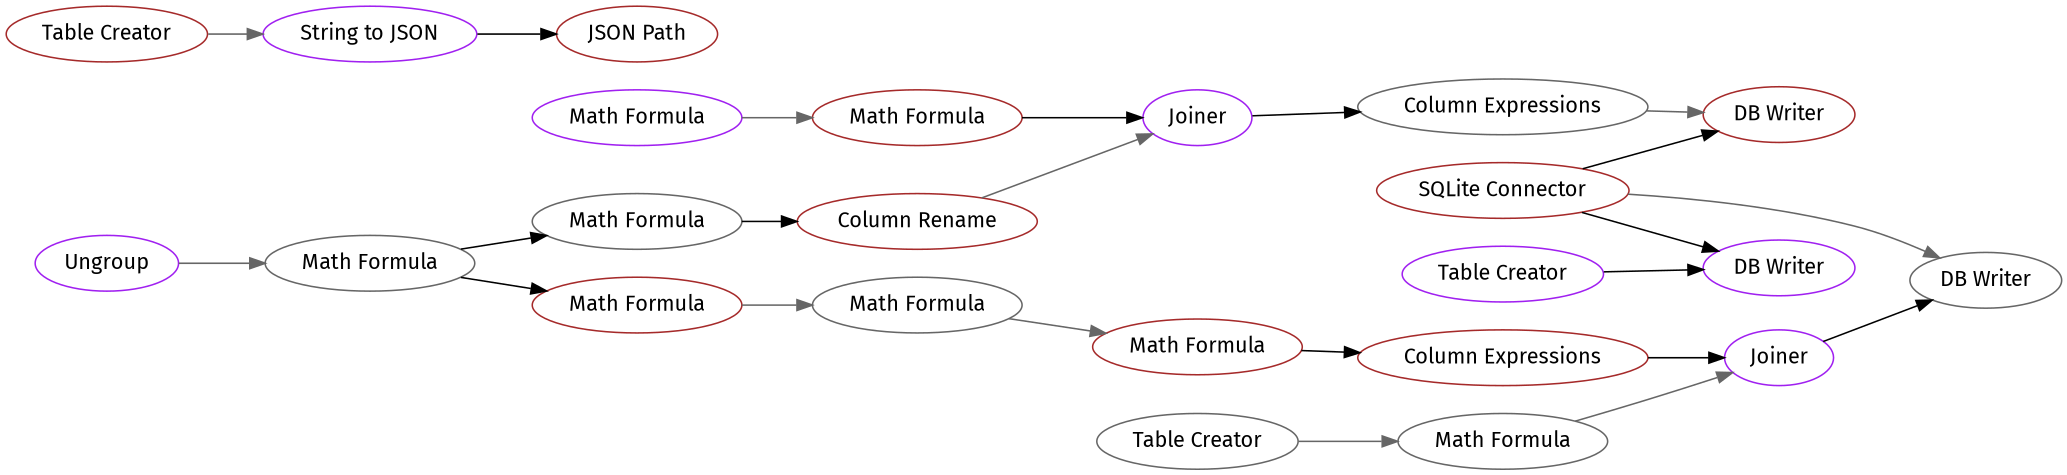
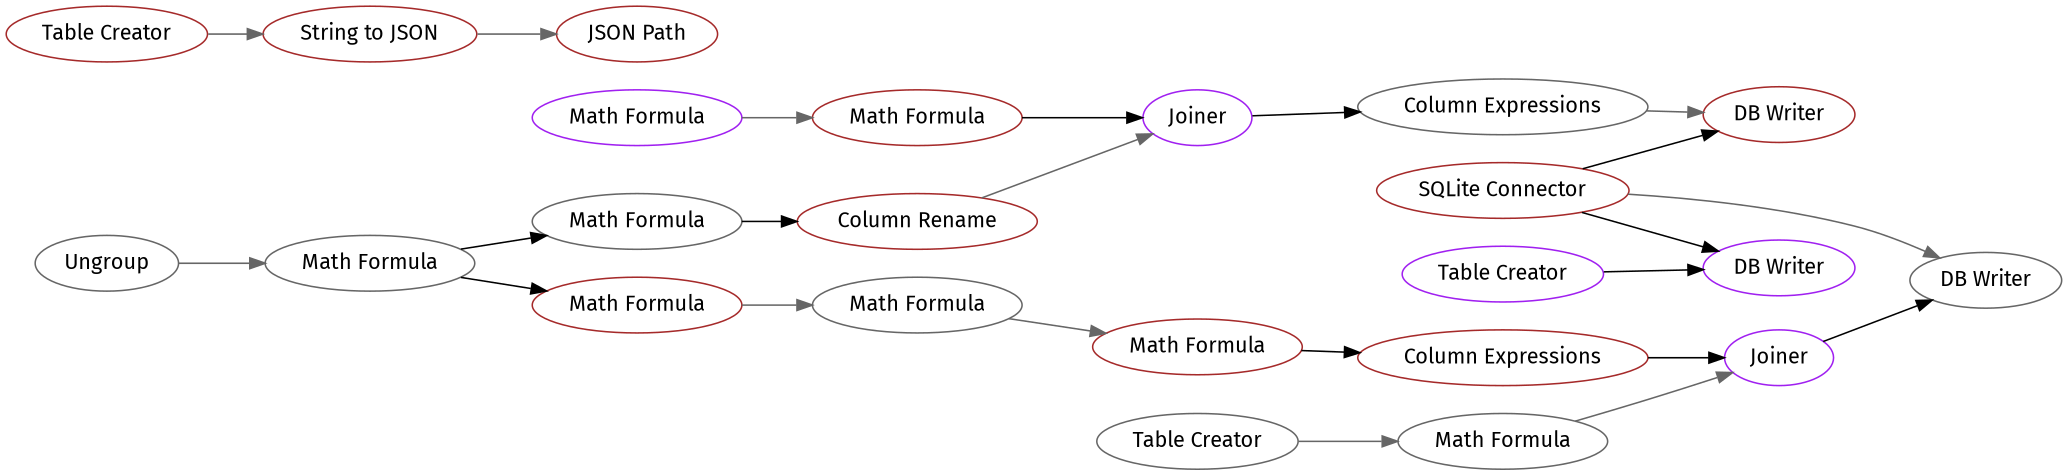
(370, 34) -> (370, 34)
(509, 34) -> (509, 34)
(107, 263) -> (107, 263)
